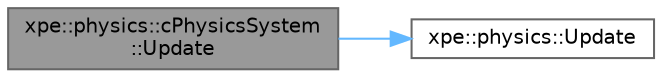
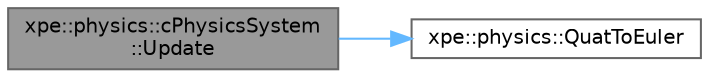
(533, 39) -> (556, 39)
